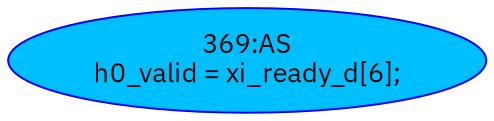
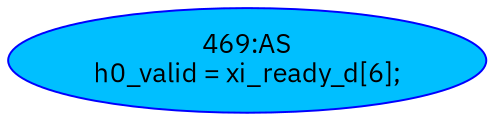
(247, 60) -> (247, 60)
